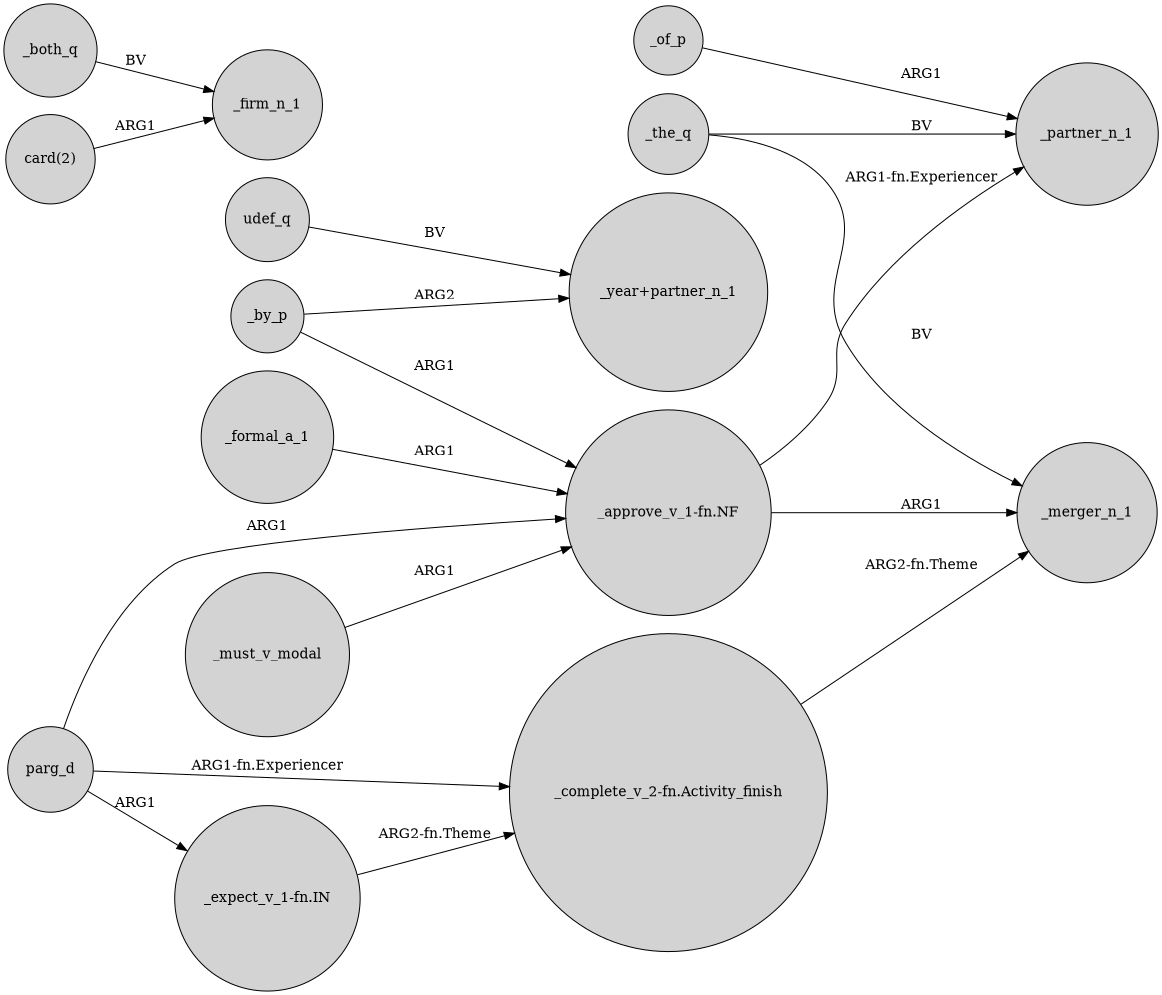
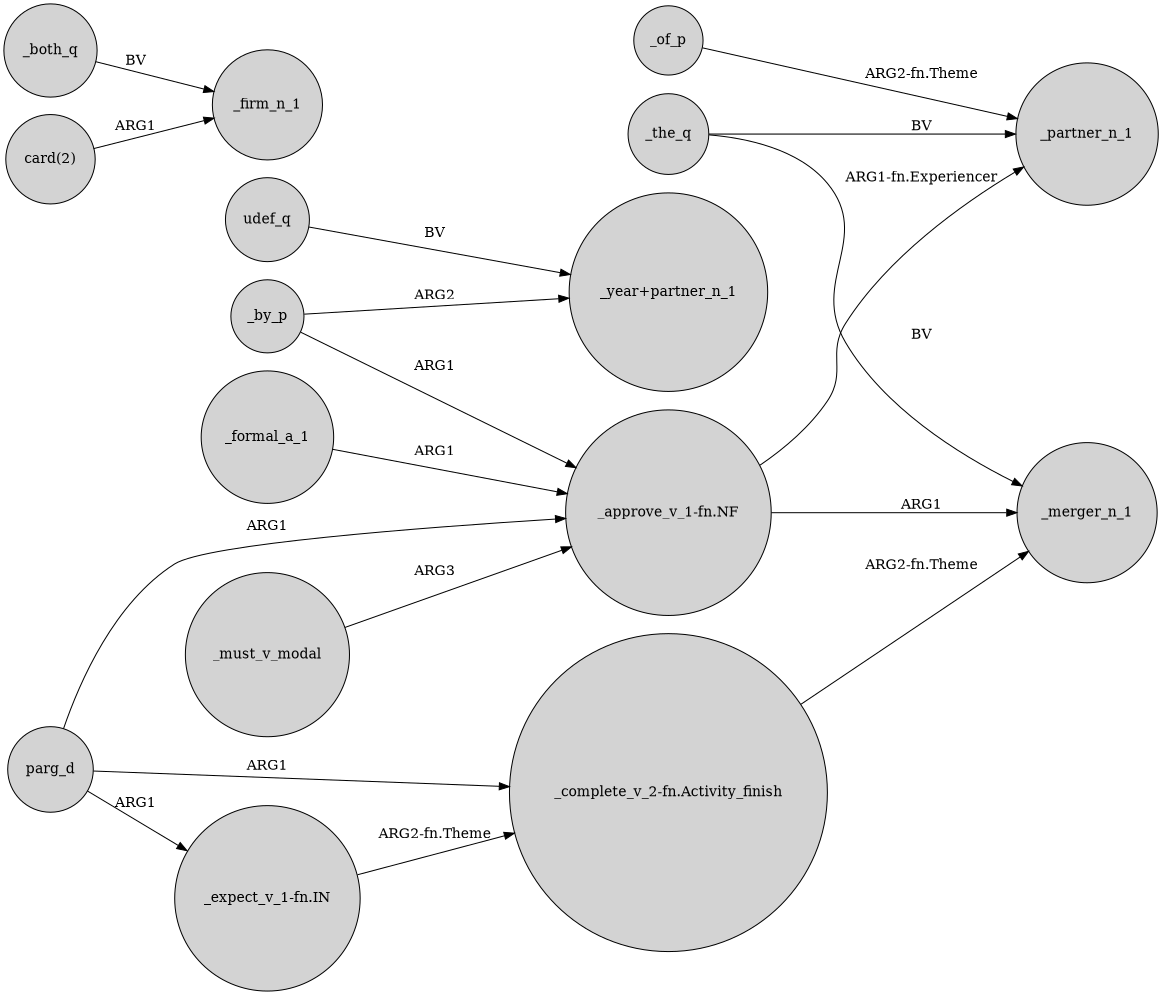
(922, 74) -> (922, 74)
(435, 572) -> (435, 572)
(267, 766) -> (267, 766)
